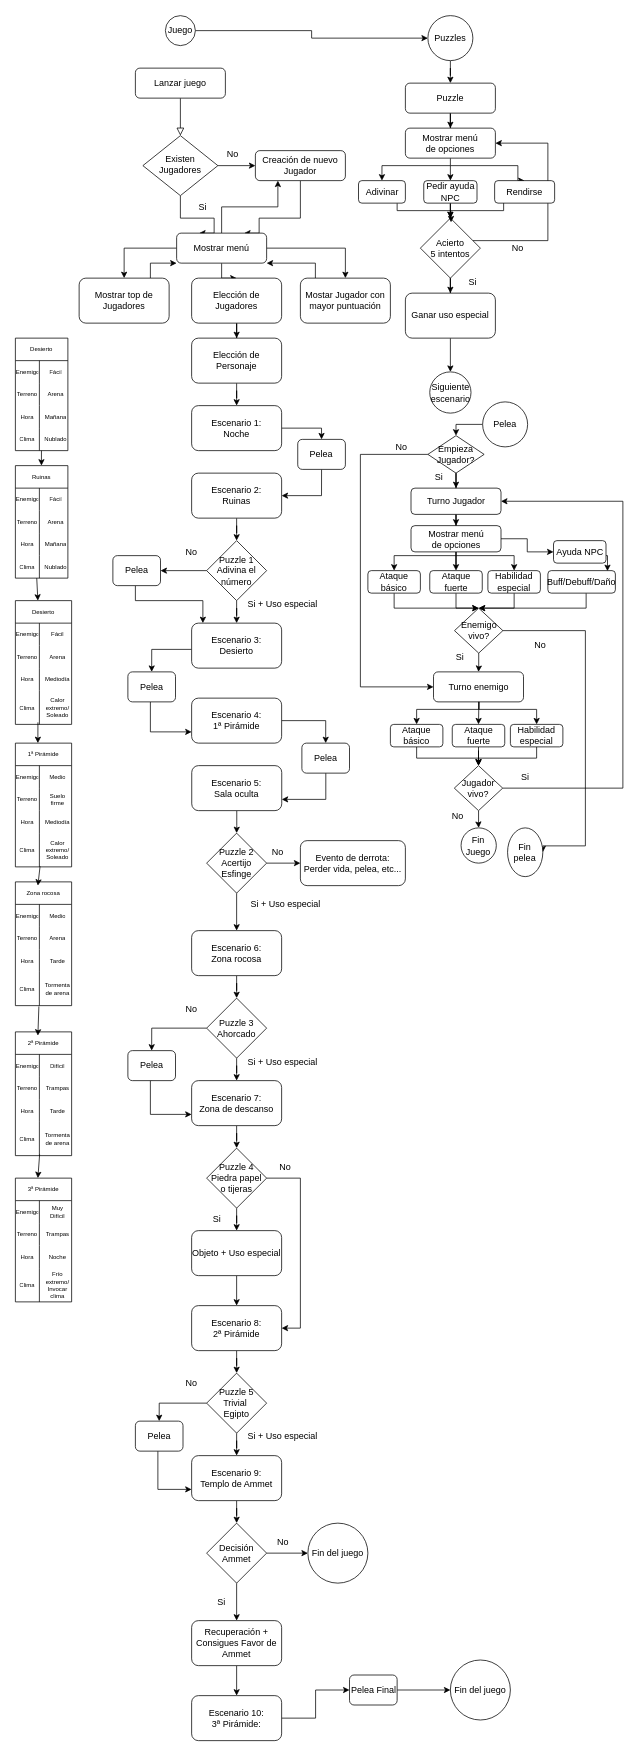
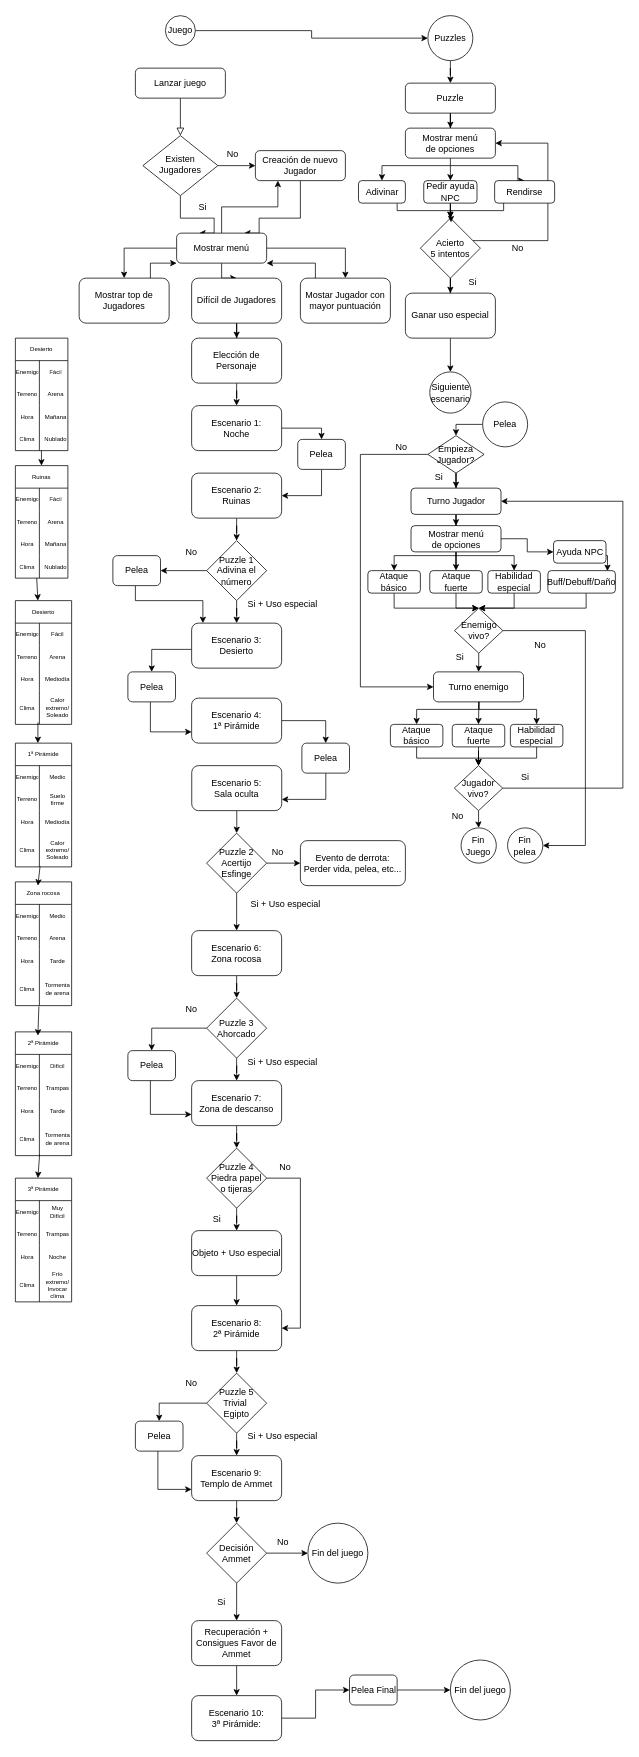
(237, 300) -> (237, 300)
(525, 852) -> (525, 845)
